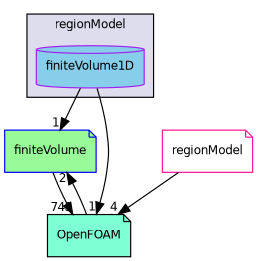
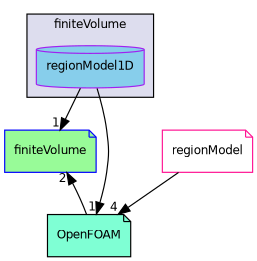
(90, 25) -> (90, 25)
(90, 67) -> (90, 67)
(60, 189) -> none
